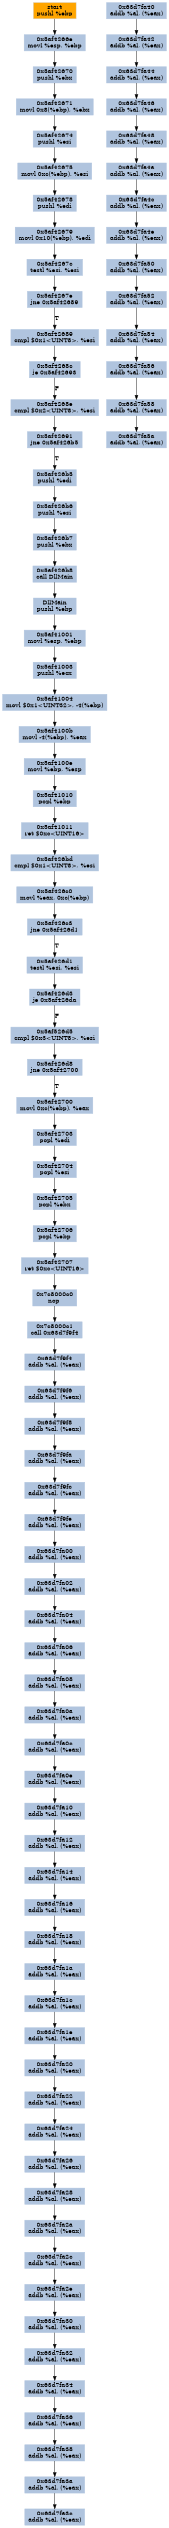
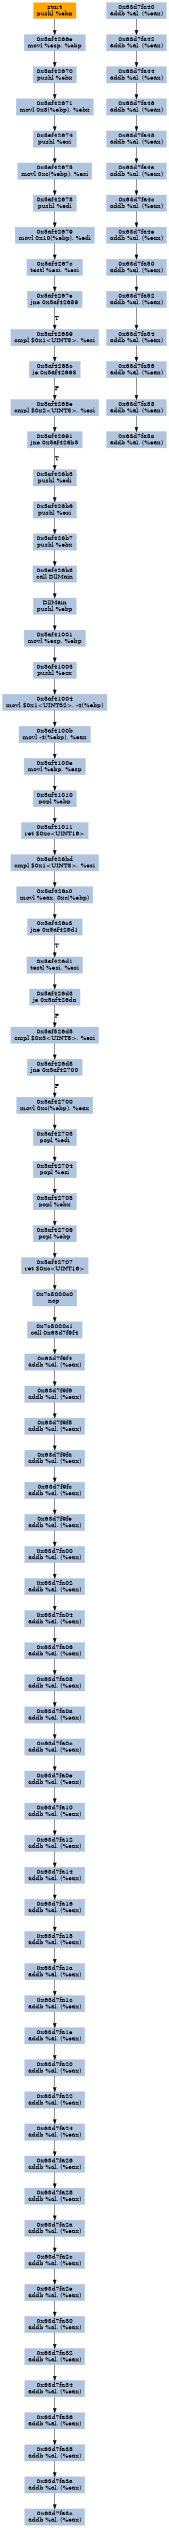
(57, 1086) -> (57, 1086)
